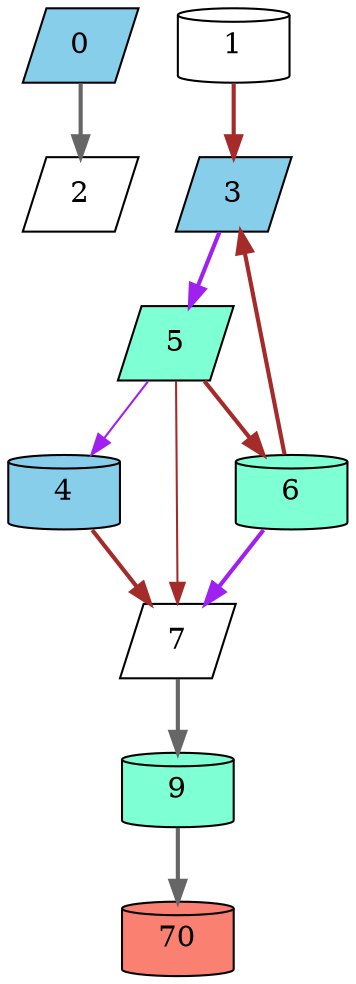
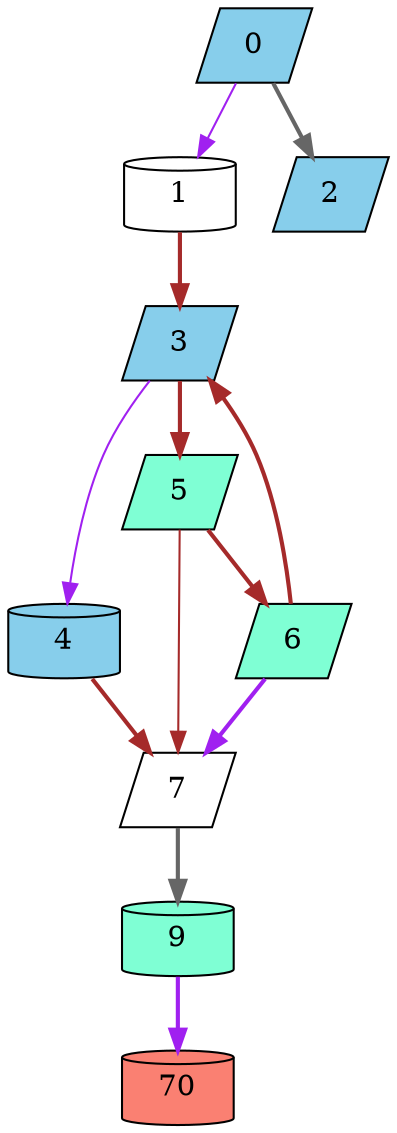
none -> (222, 111)
(81, 194) -> (331, 194)
(209, 259) -> (180, 408)
(126, 410) -> (95, 476)
(292, 492) -> (294, 641)
(178, 854) -> (178, 1003)
